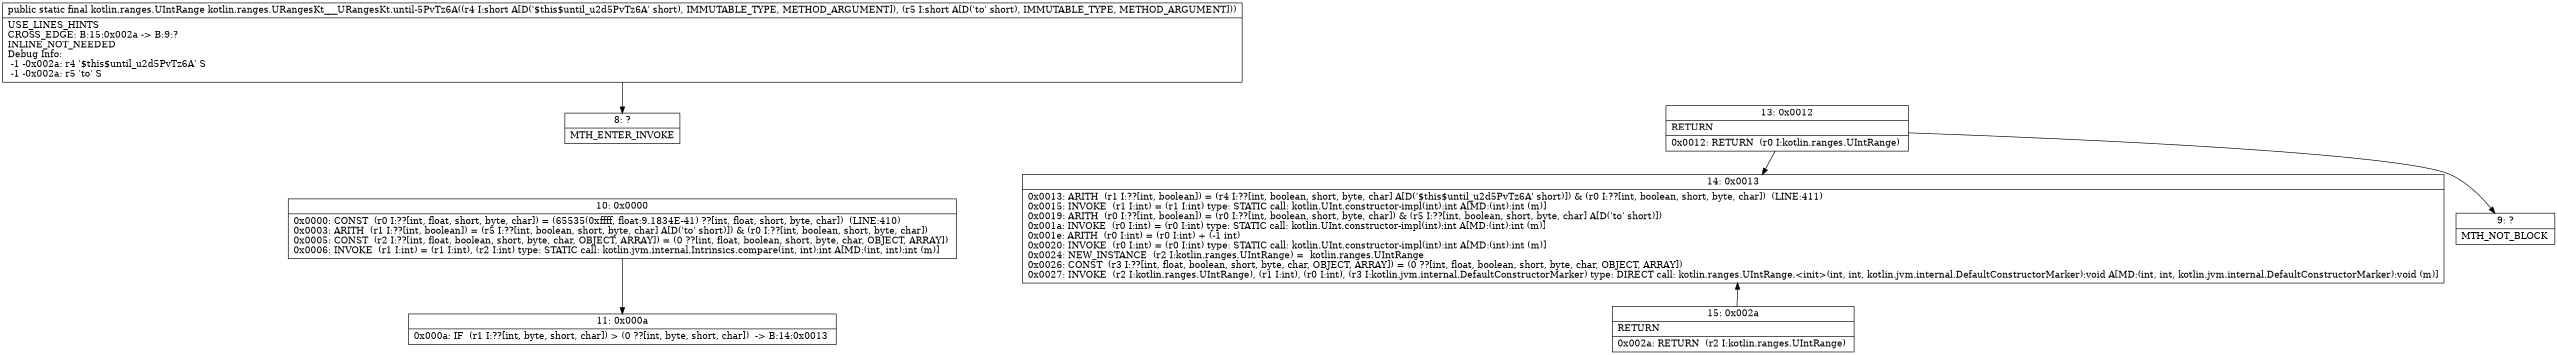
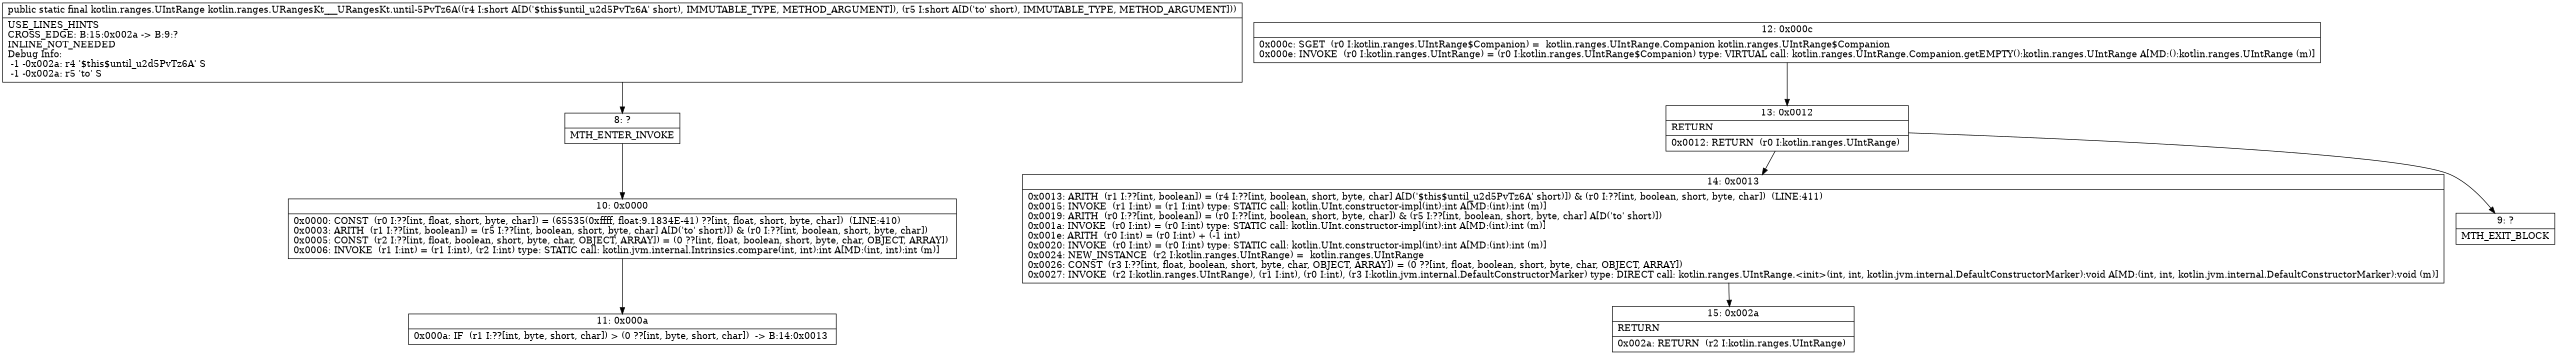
none -> (1787, 43)
none -> (622, 168)
(2504, 236) -> (2505, 236)
(1737, 298) -> (1729, 291)
